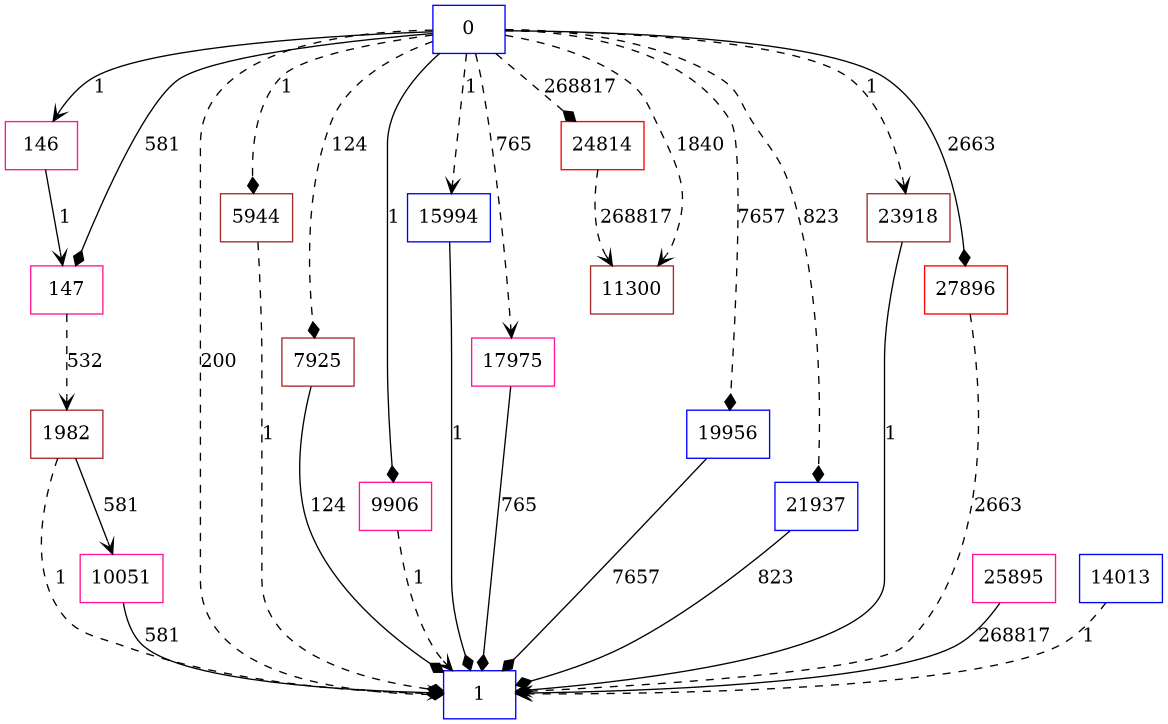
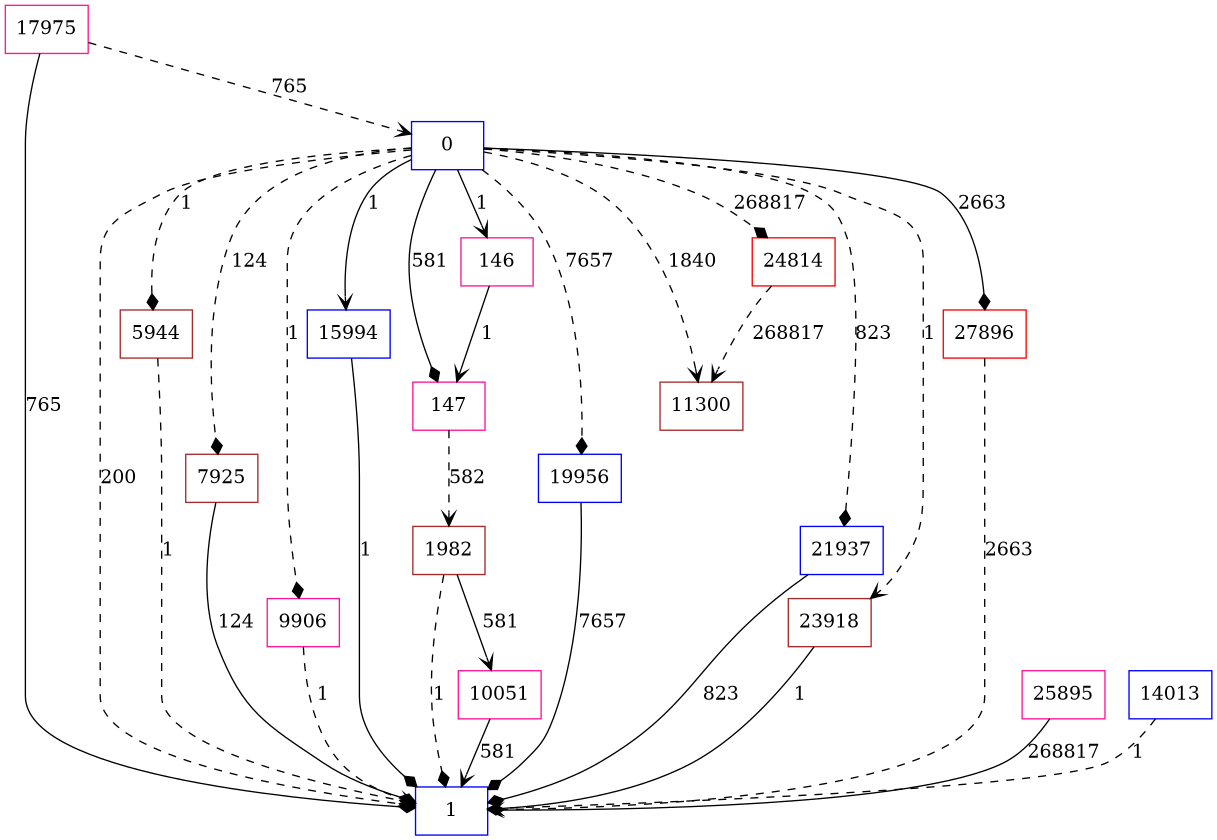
(460, 117) -> (356, 216)
(497, 188) -> (243, 86)
(387, 251) -> (287, 335)
(86, 362) -> (468, 478)
